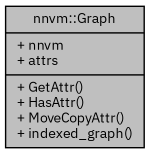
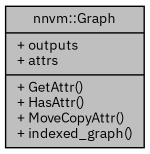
(41, 46) -> (48, 46)
